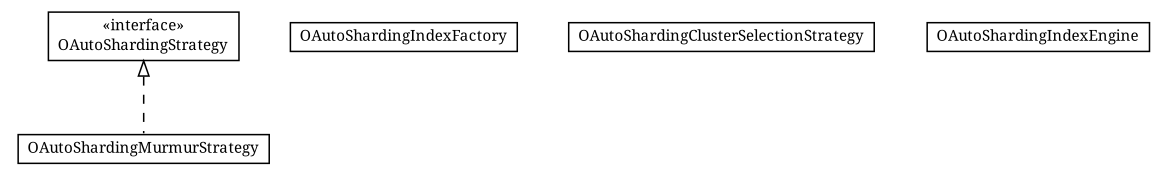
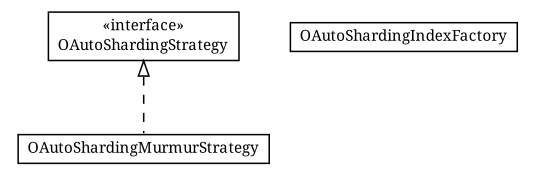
(721, 36) -> none
(1038, 36) -> none
